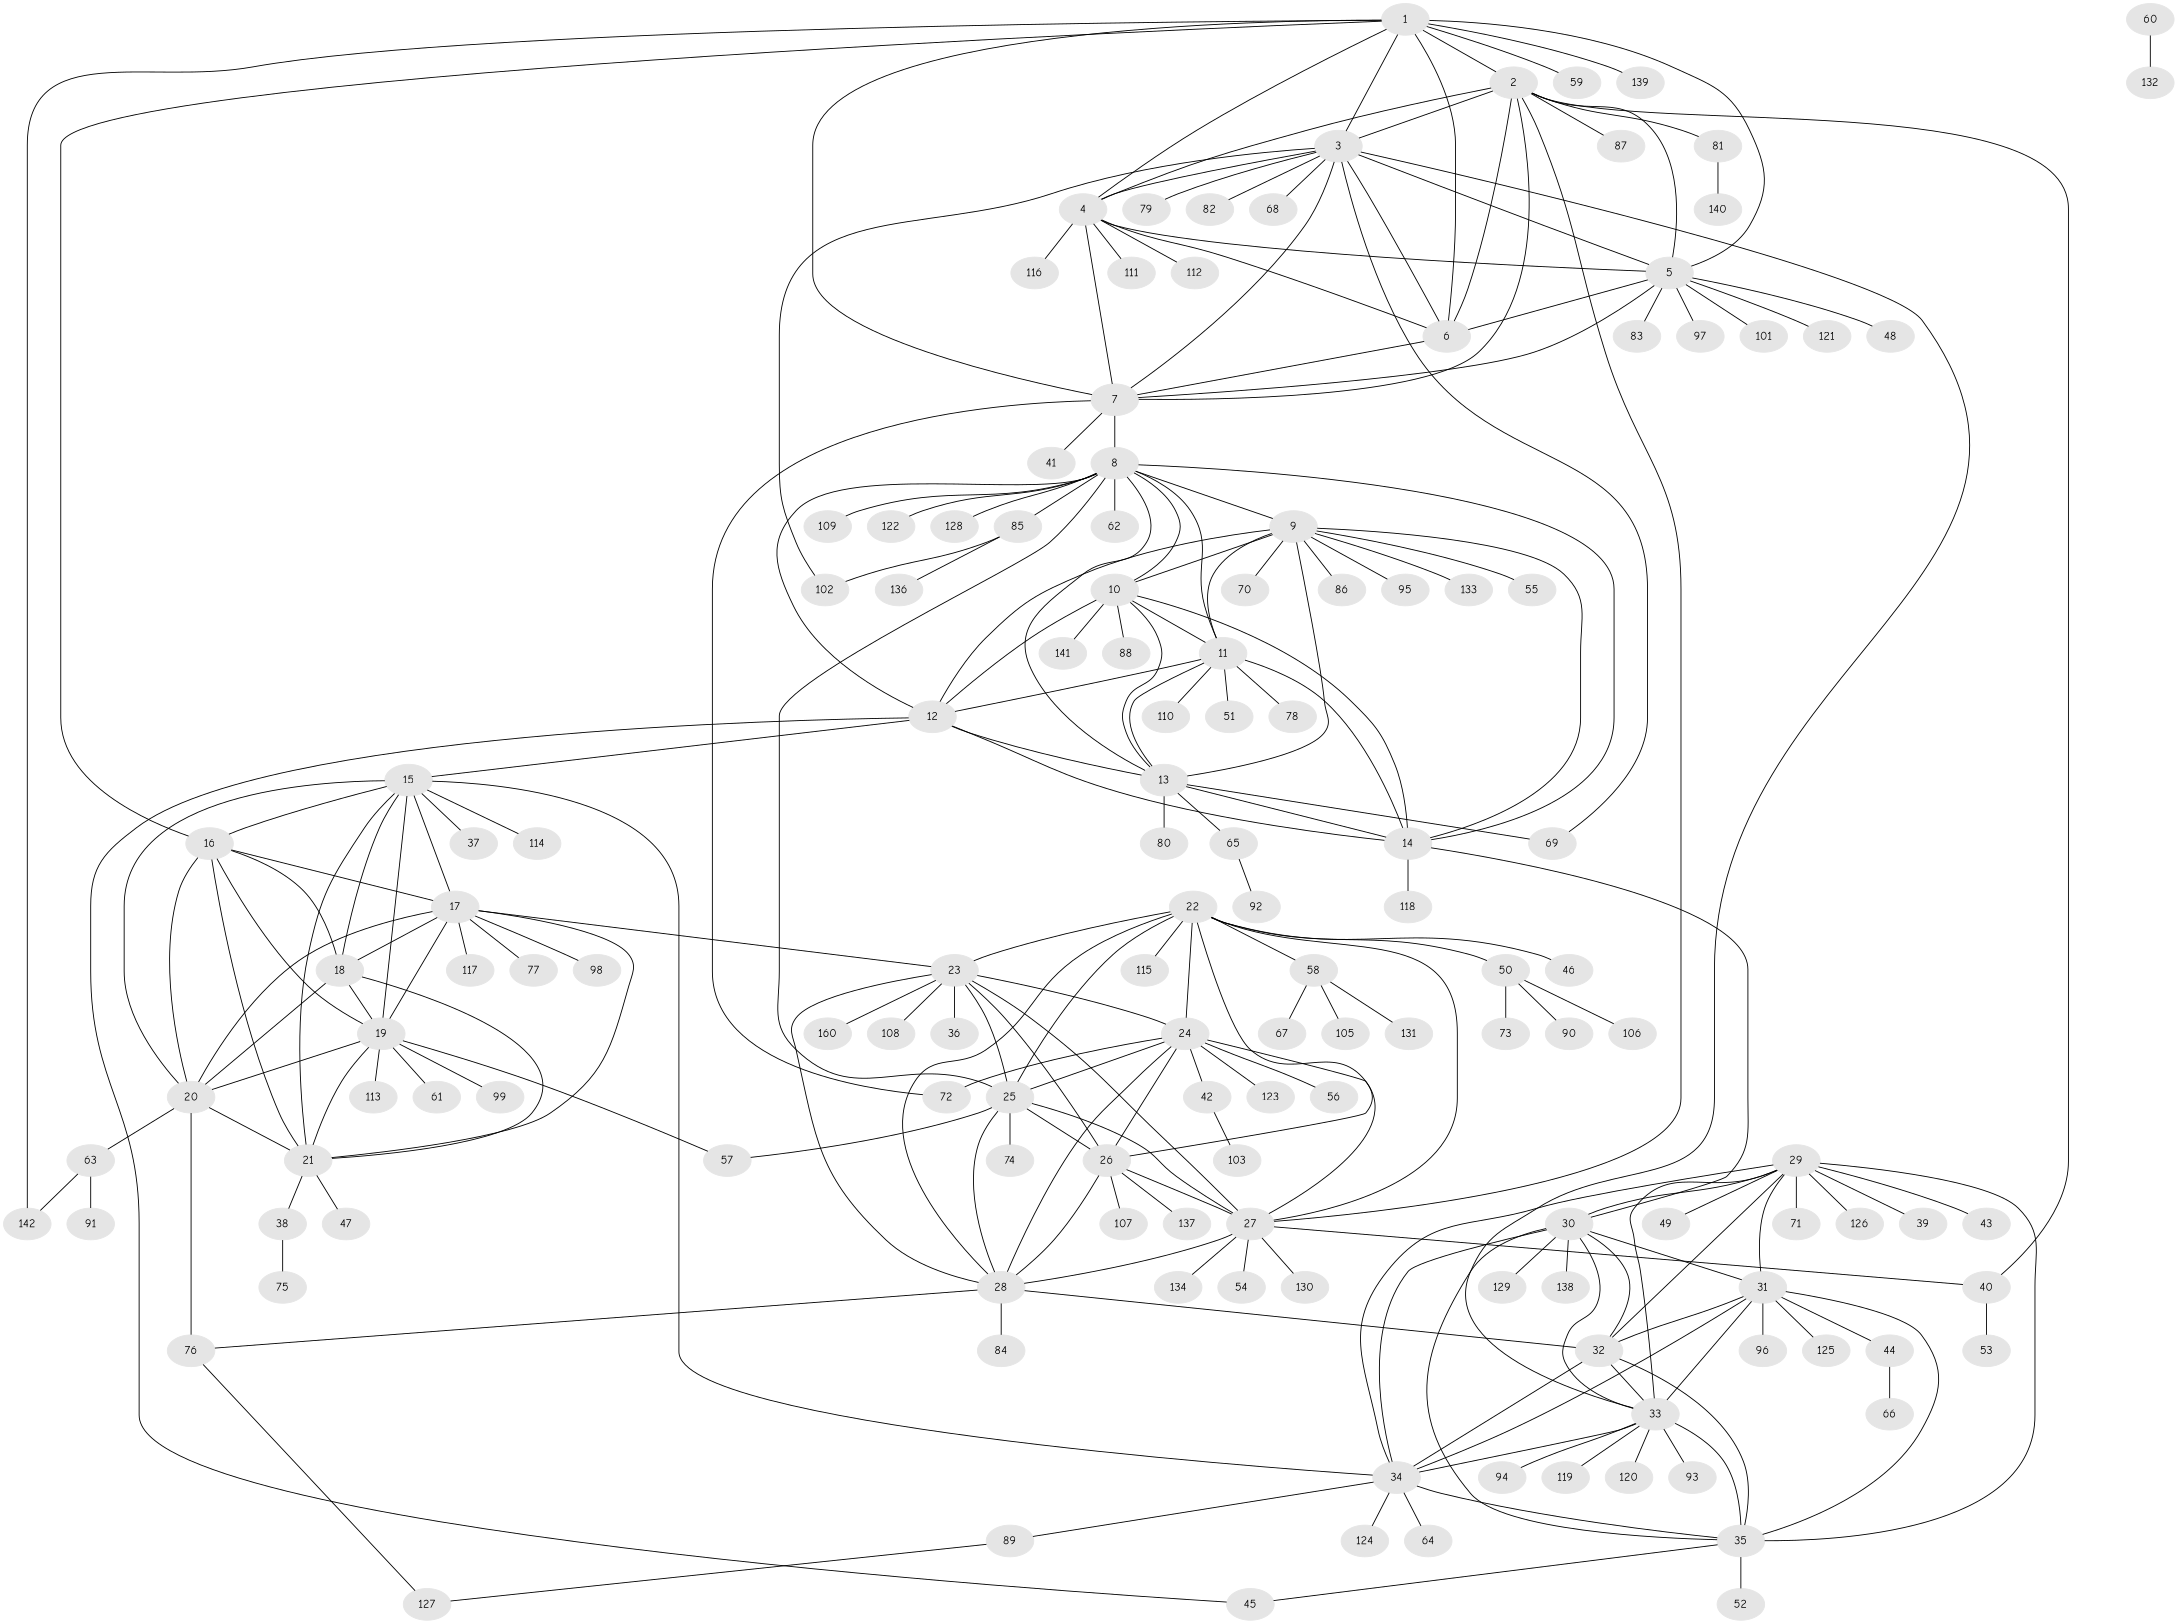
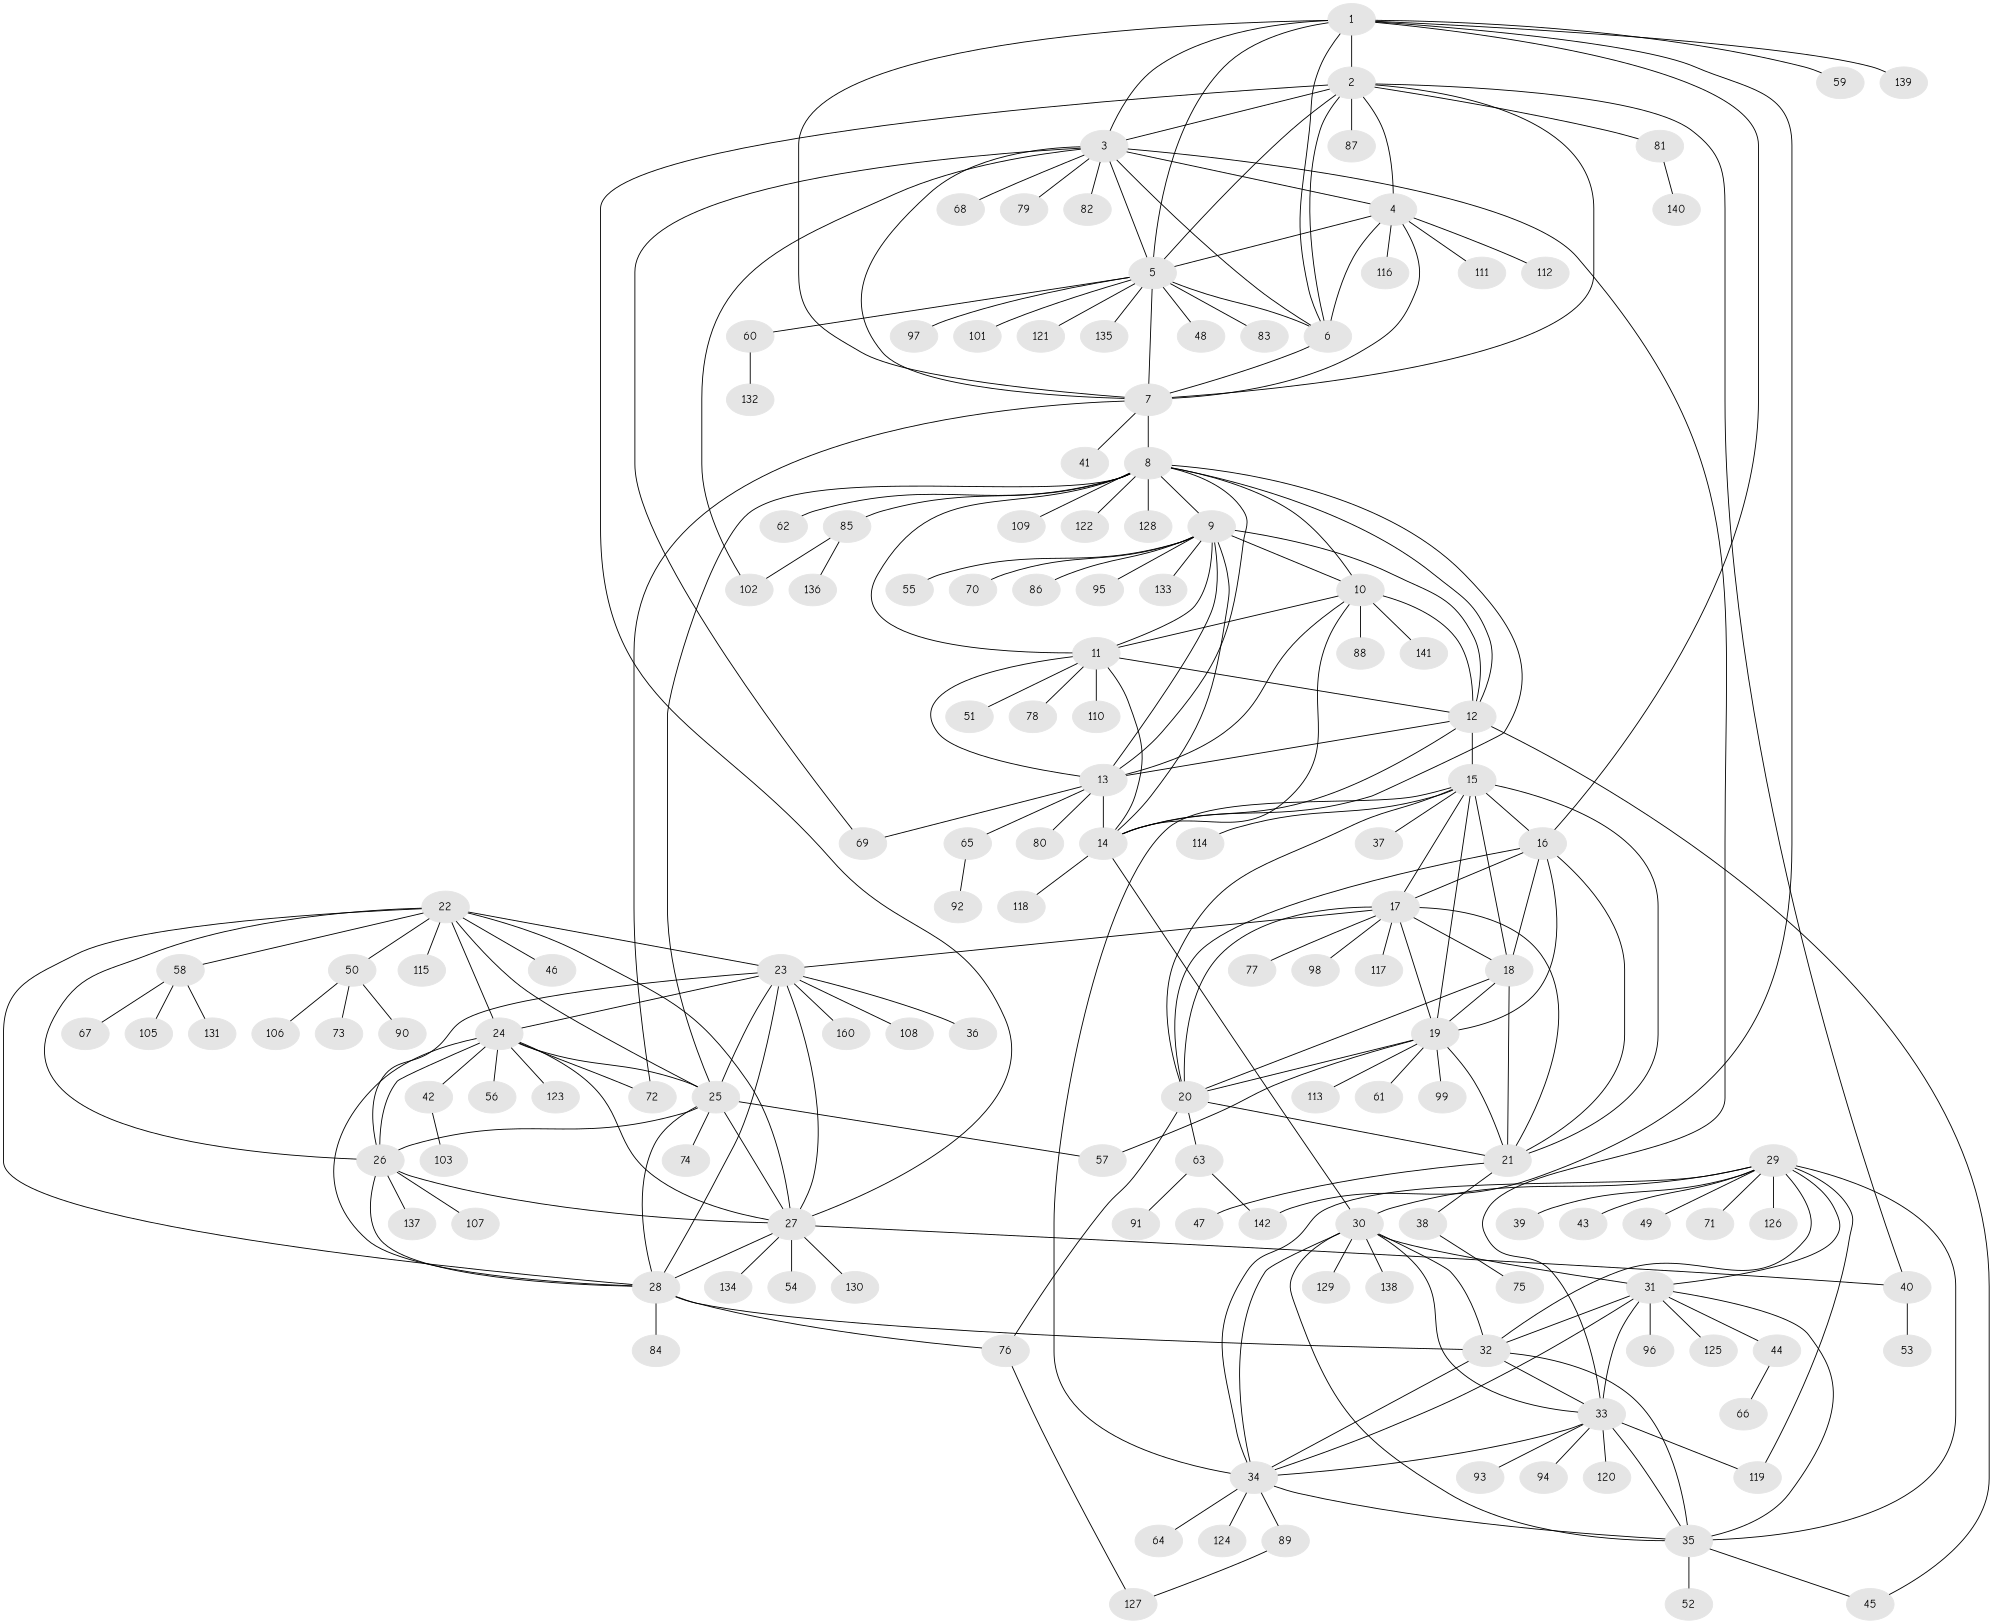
(1238, 106) -> none
none -> (951, 305)
none -> (1104, 336)
(1632, 1227) -> (1833, 1307)
